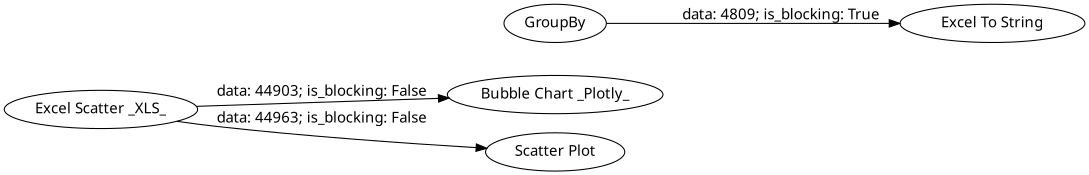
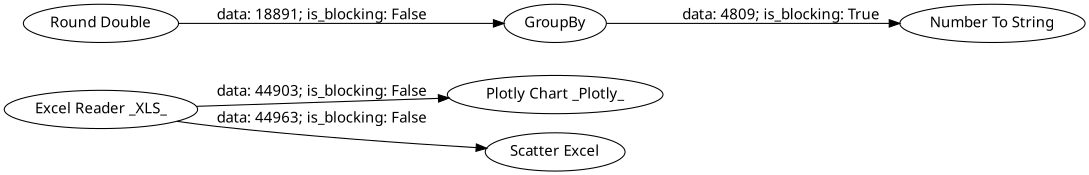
none -> (101, 23)
(992, 23) -> (992, 23)
(555, 95) -> (555, 95)
(101, 109) -> (101, 109)
(555, 152) -> (555, 152)
